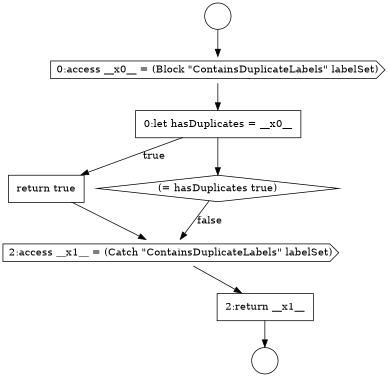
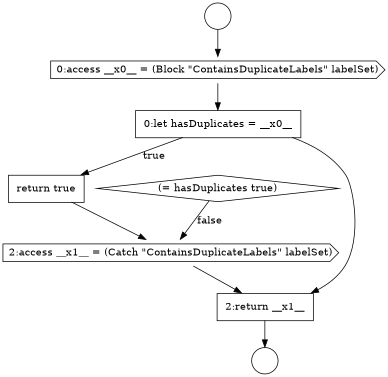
(218, 153) -> (354, 206)
